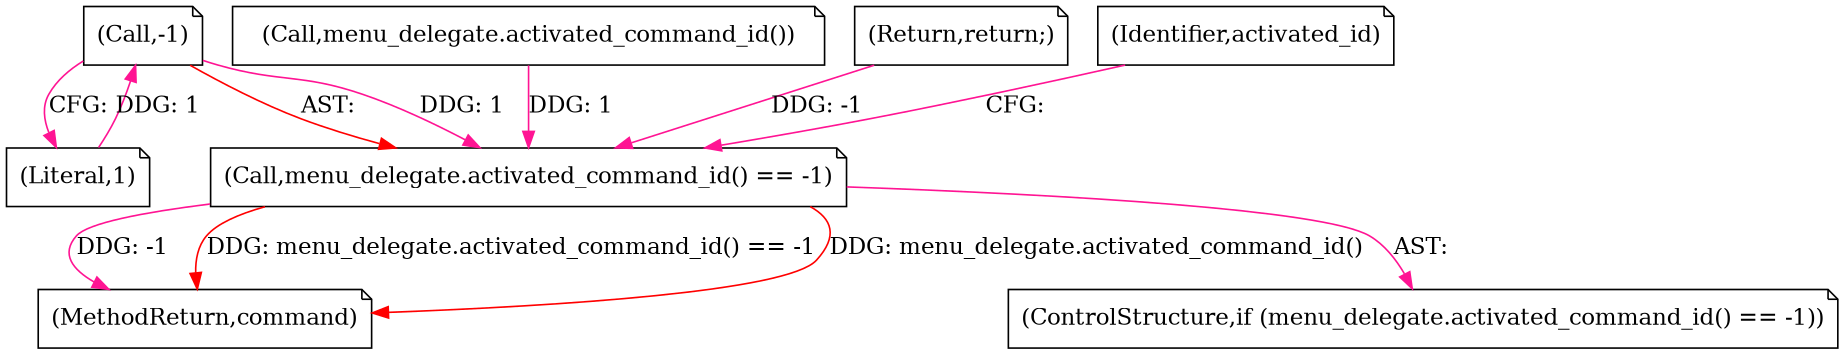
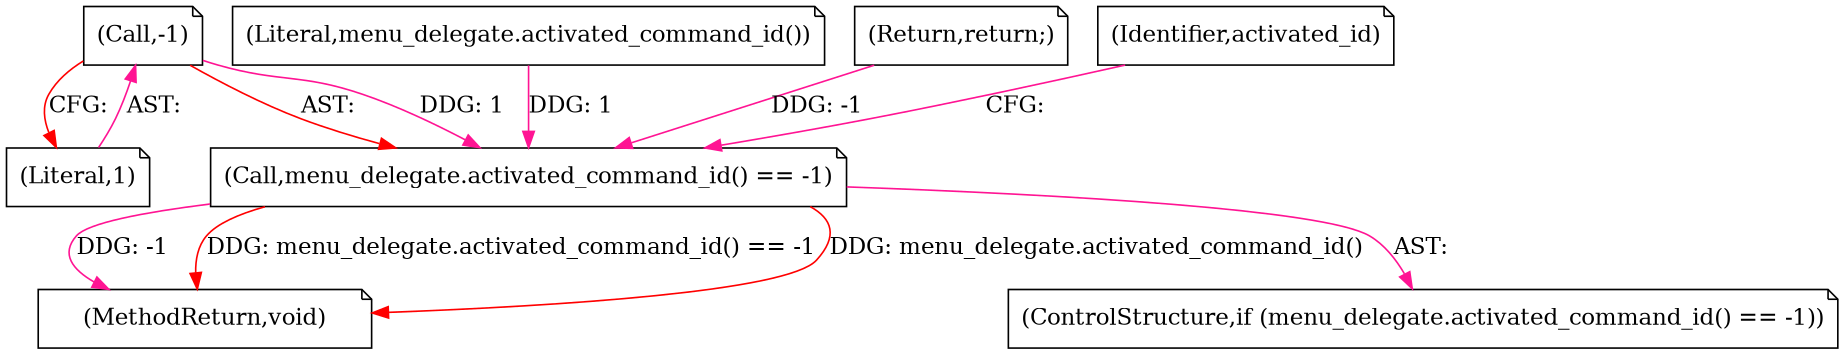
(529, 36) -> (529, 36)
(51, 91) -> (51, 91)
(158, 107) -> (158, 107)
(205, 319) -> (205, 319)
